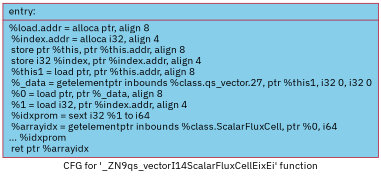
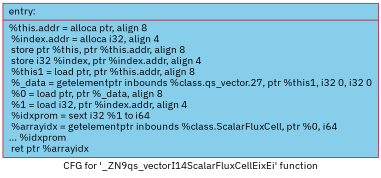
(79, 28) -> (78, 28)
